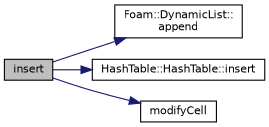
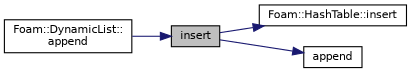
(84, 52) -> (146, 36)
(179, 70) -> (333, 15)
(179, 112) -> (333, 57)
